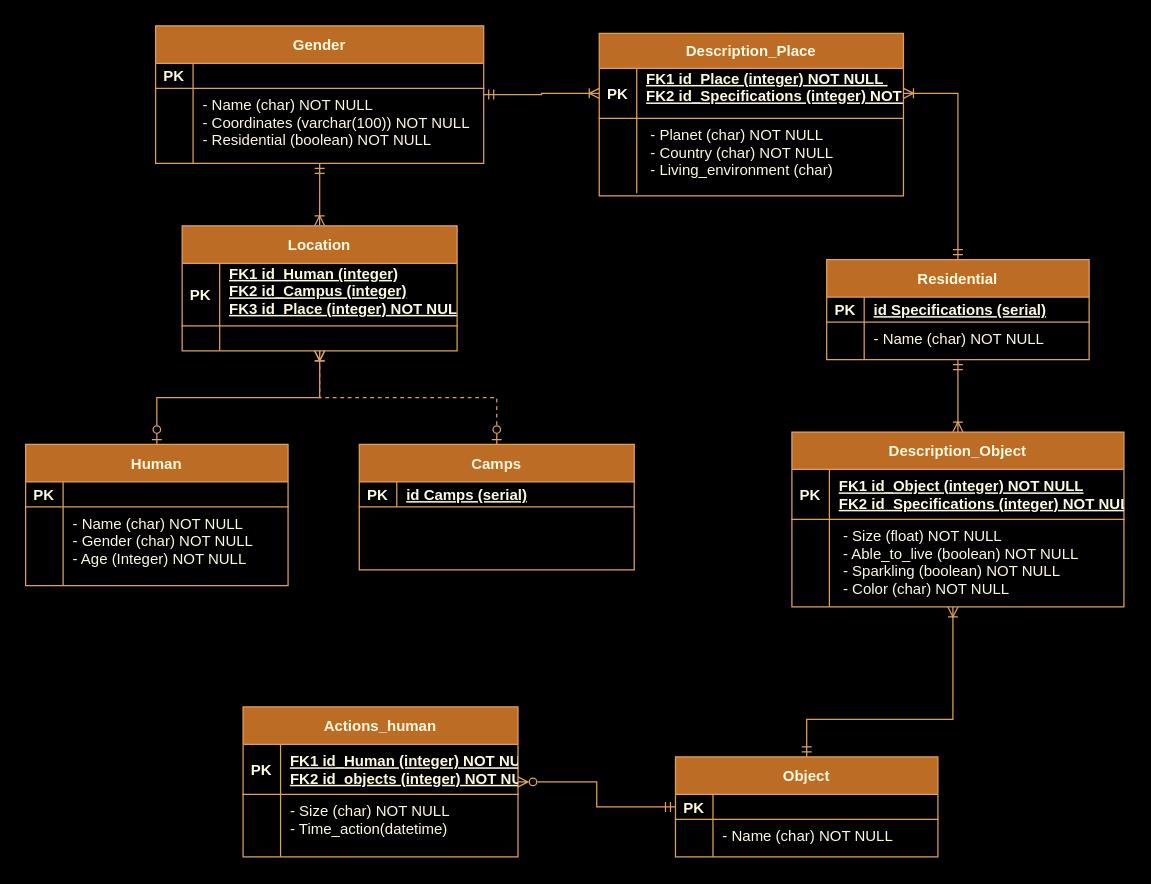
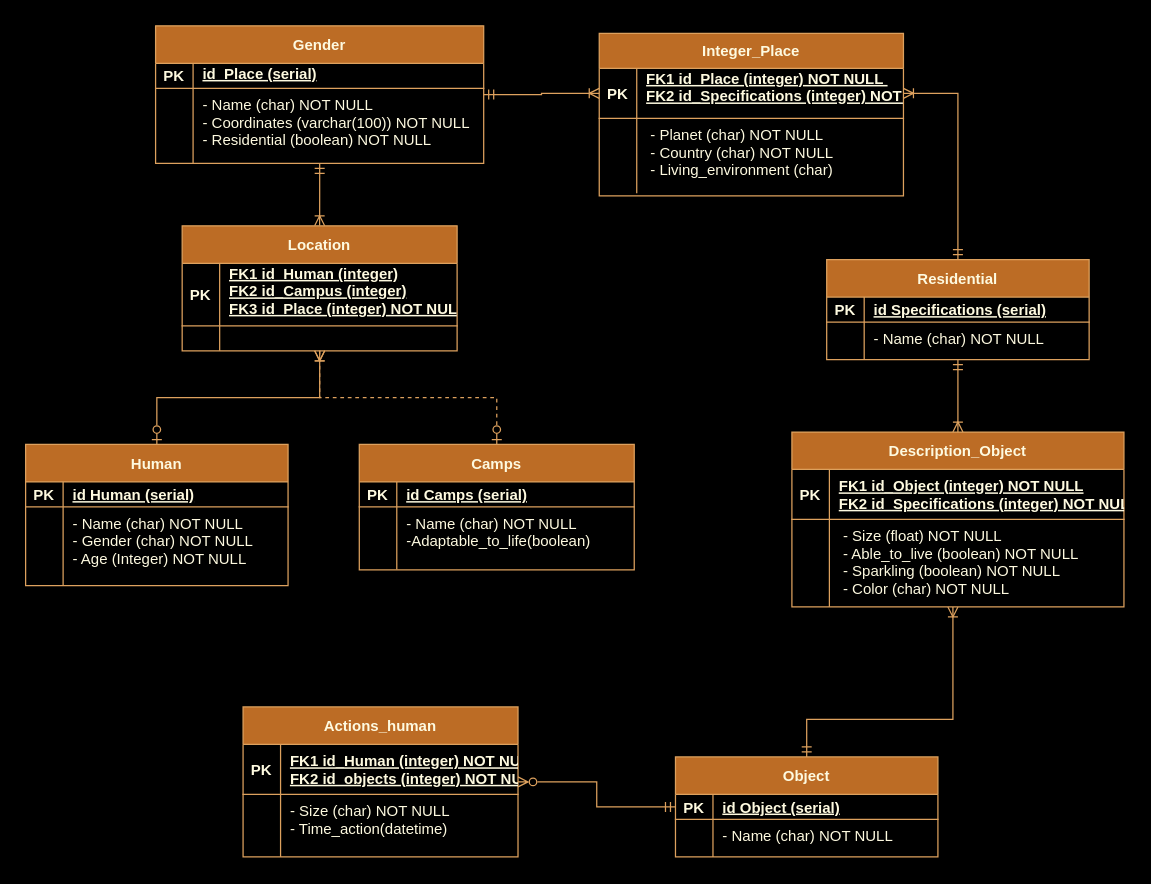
(751, 51) -> (751, 51)
none -> (338, 76)
none -> (176, 494)
none -> (516, 538)
none -> (826, 807)
